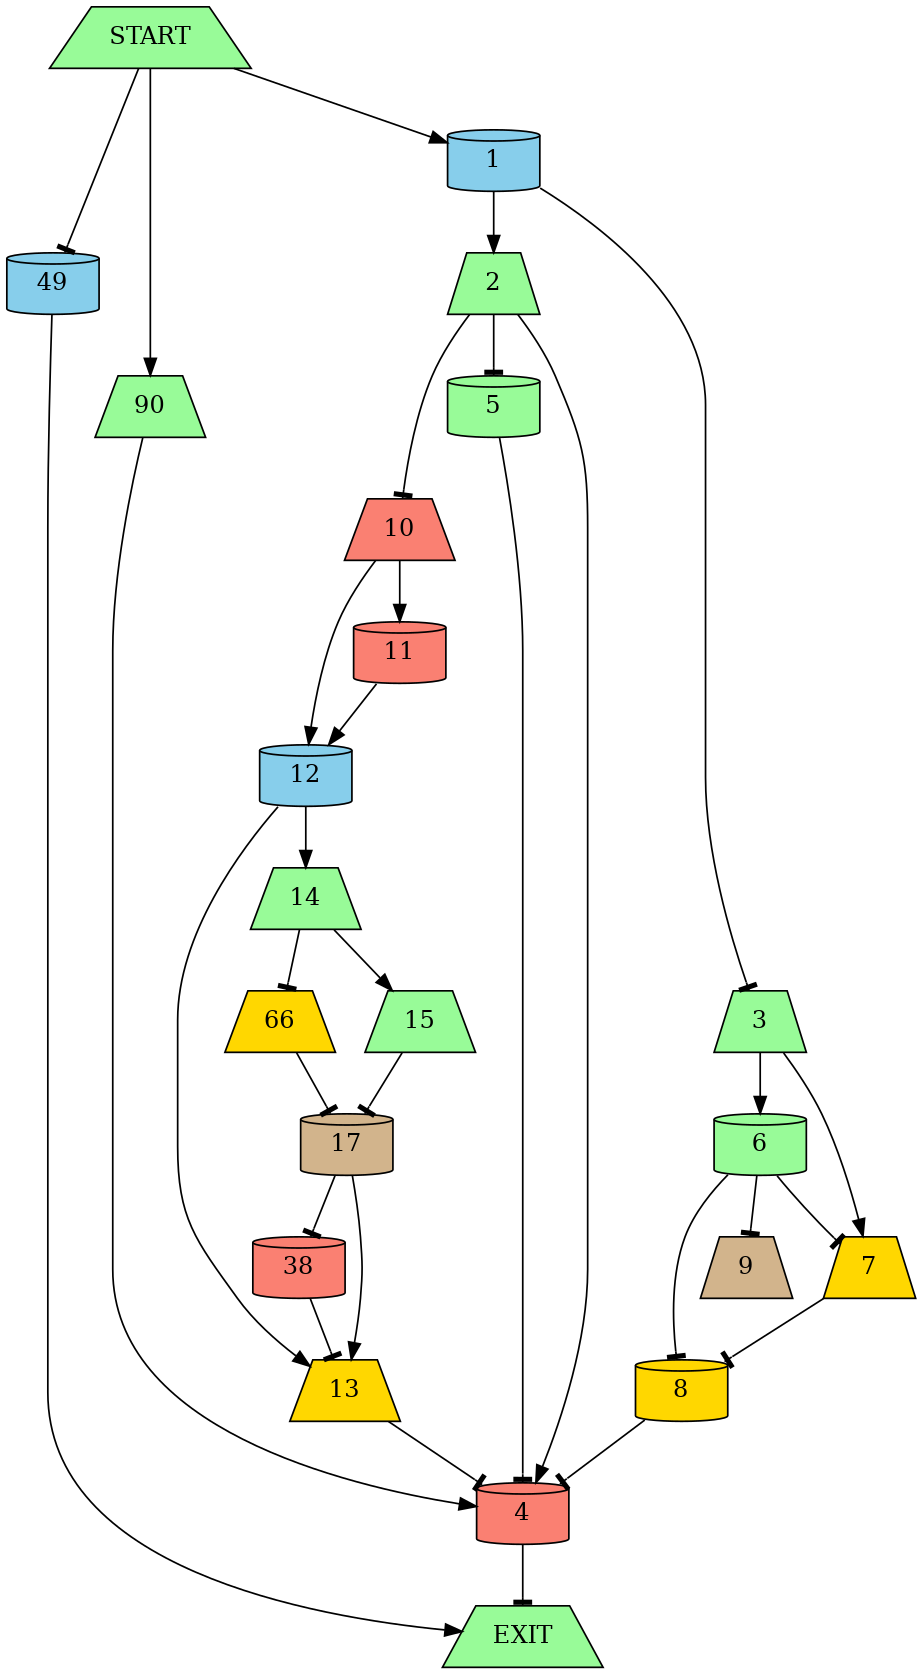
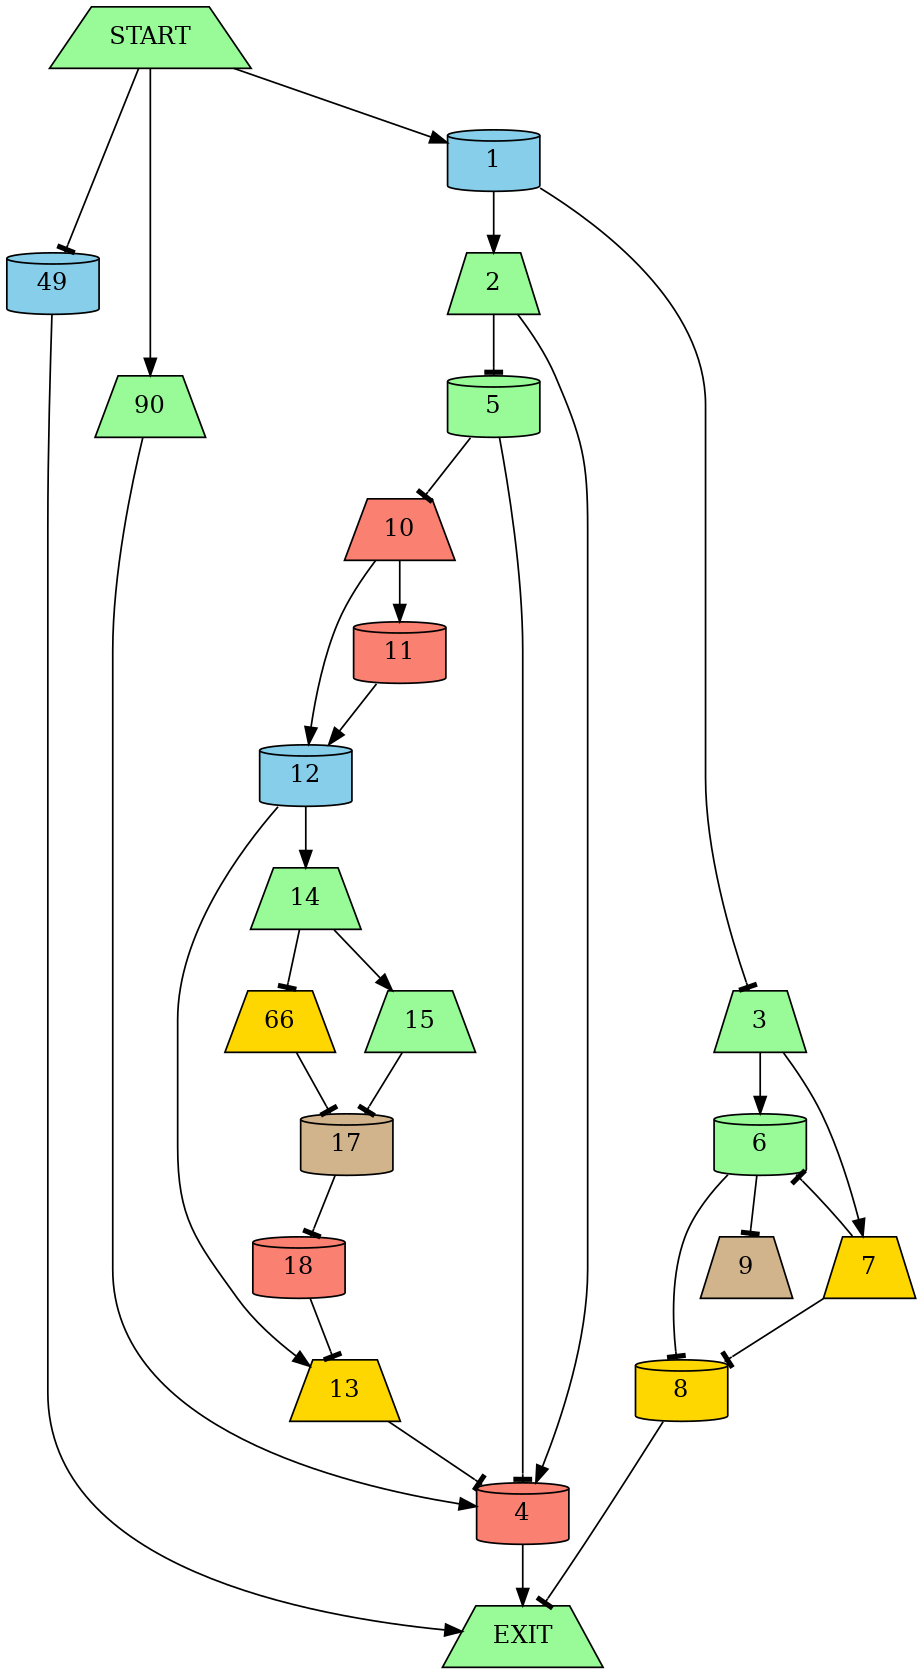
(424, 397) -> (449, 465)
(805, 1208) -> (828, 1208)
(362, 1259) -> none
(299, 1268) -> (299, 1268)
(606, 1449) -> (606, 1511)
(523, 1571) -> (523, 1571)
